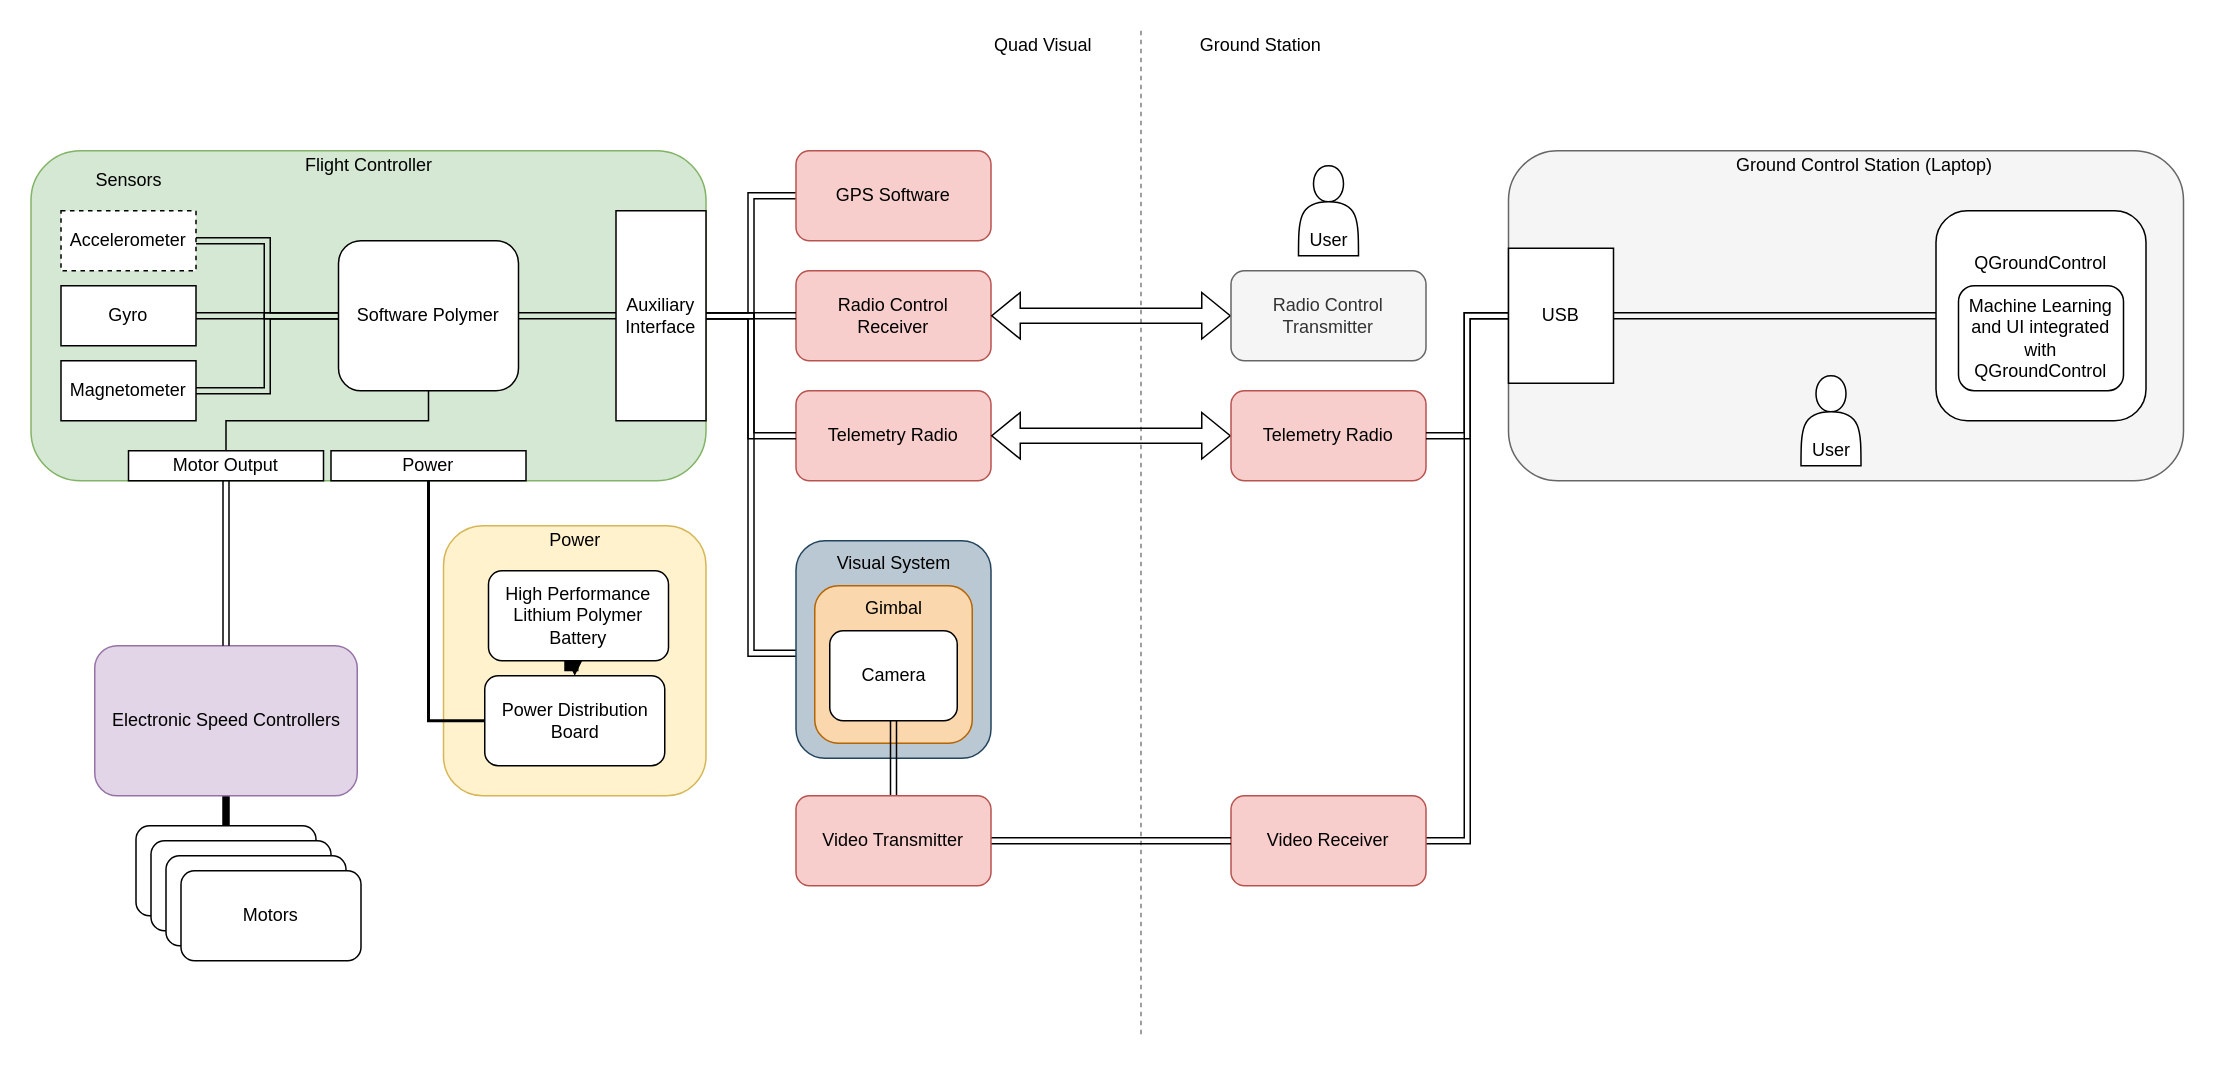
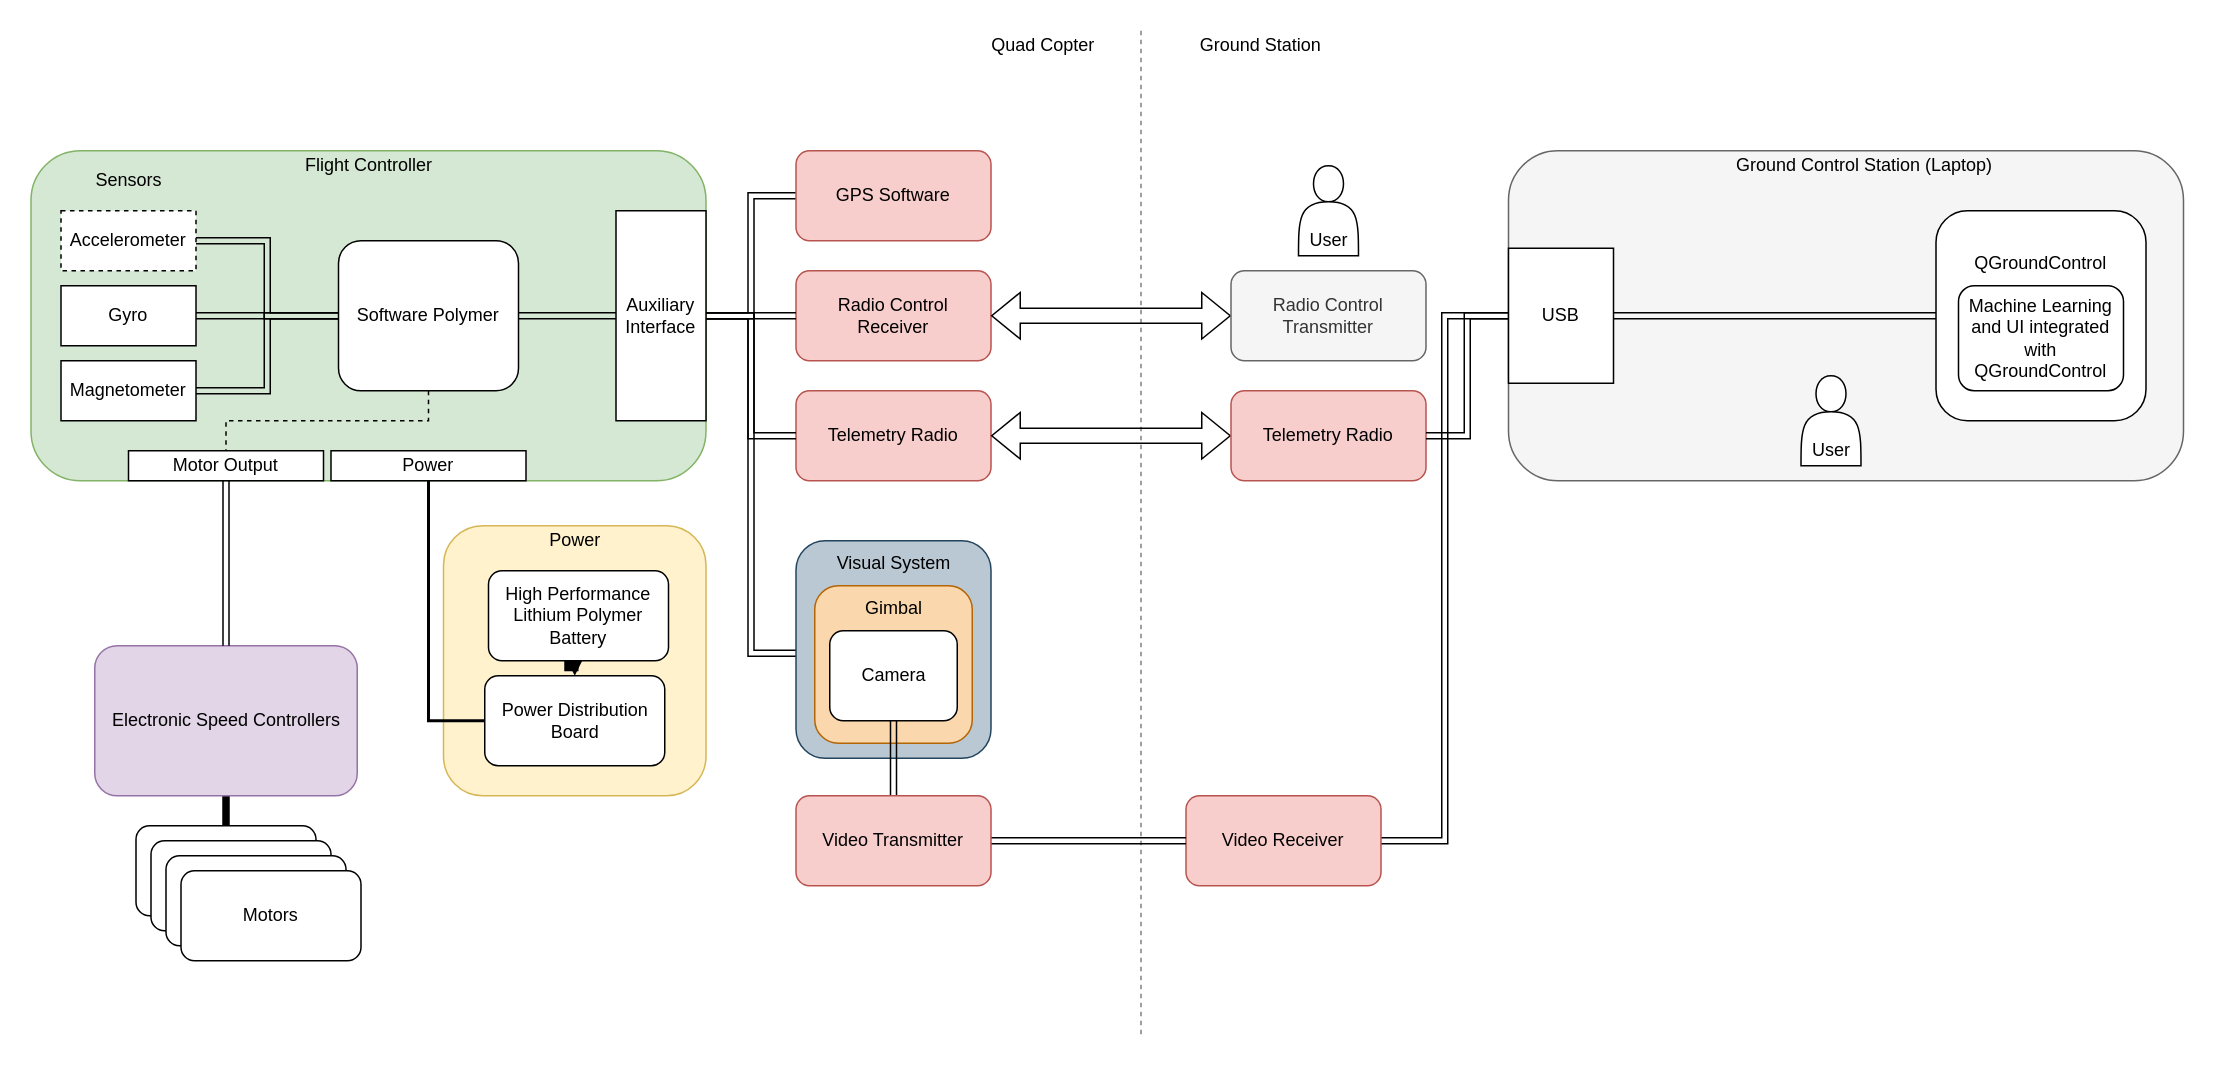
(1043, 46) -> (1043, 46)
(327, 421) -> (327, 421)
(1328, 841) -> (1283, 841)
